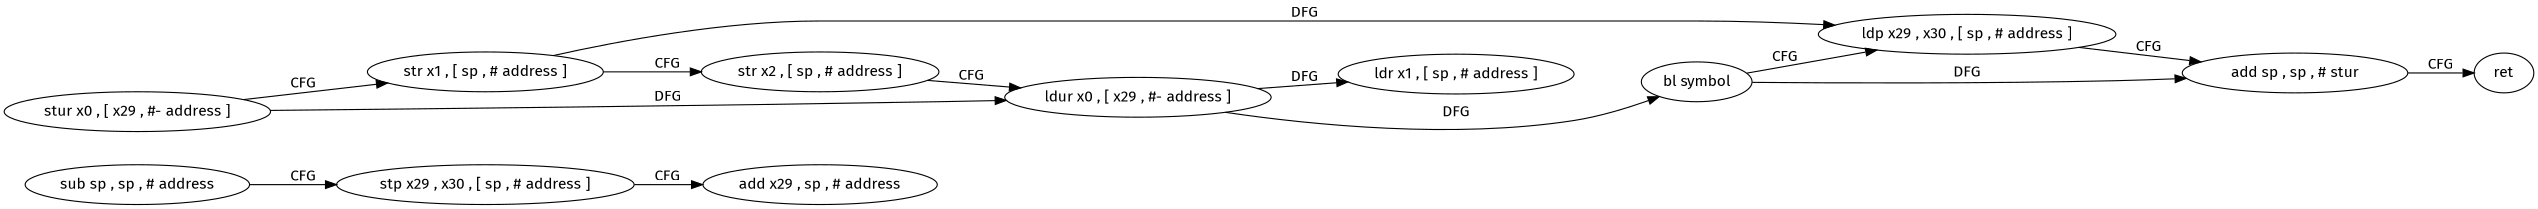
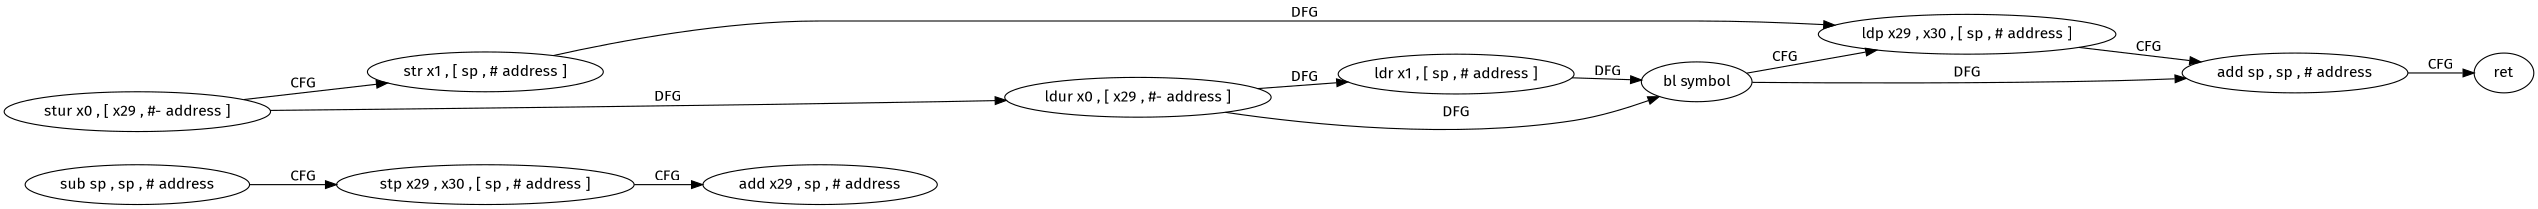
(820, 72) -> none
(2295, 73) -> (2295, 73)
none -> (1601, 79)
